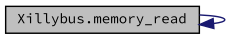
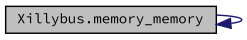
(103, 20) -> (111, 20)
